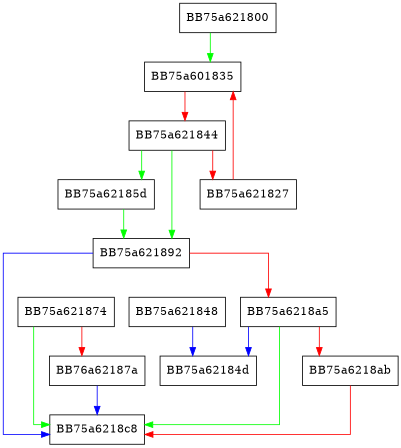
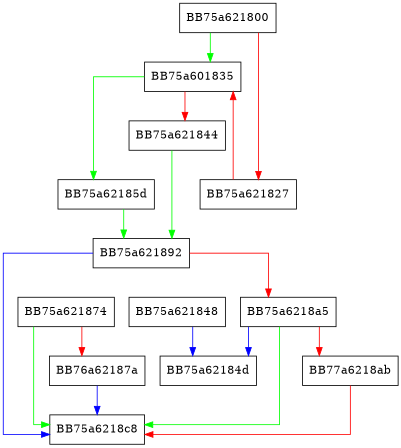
(142, 161) -> (94, 99)
(213, 161) -> (258, 102)
(350, 371) -> (350, 371)
